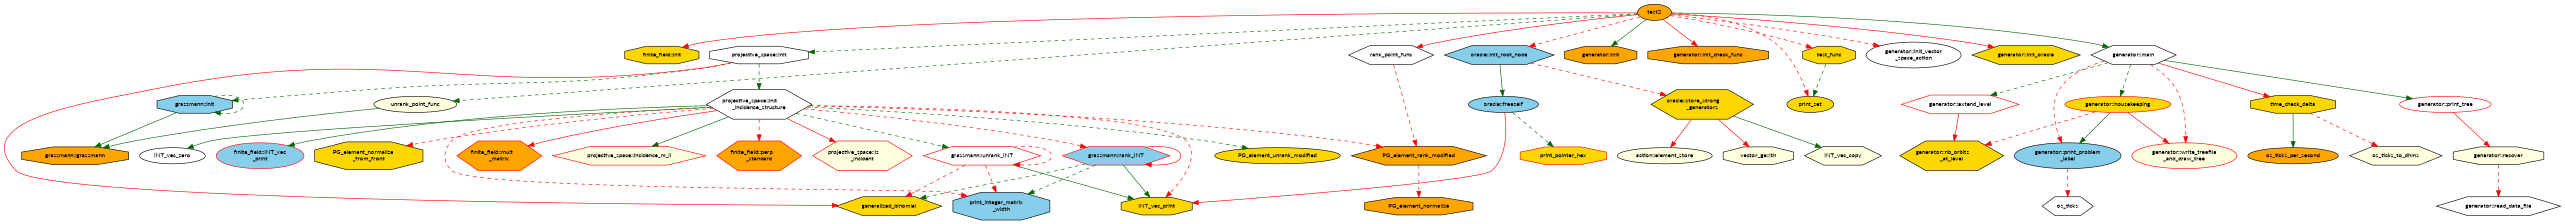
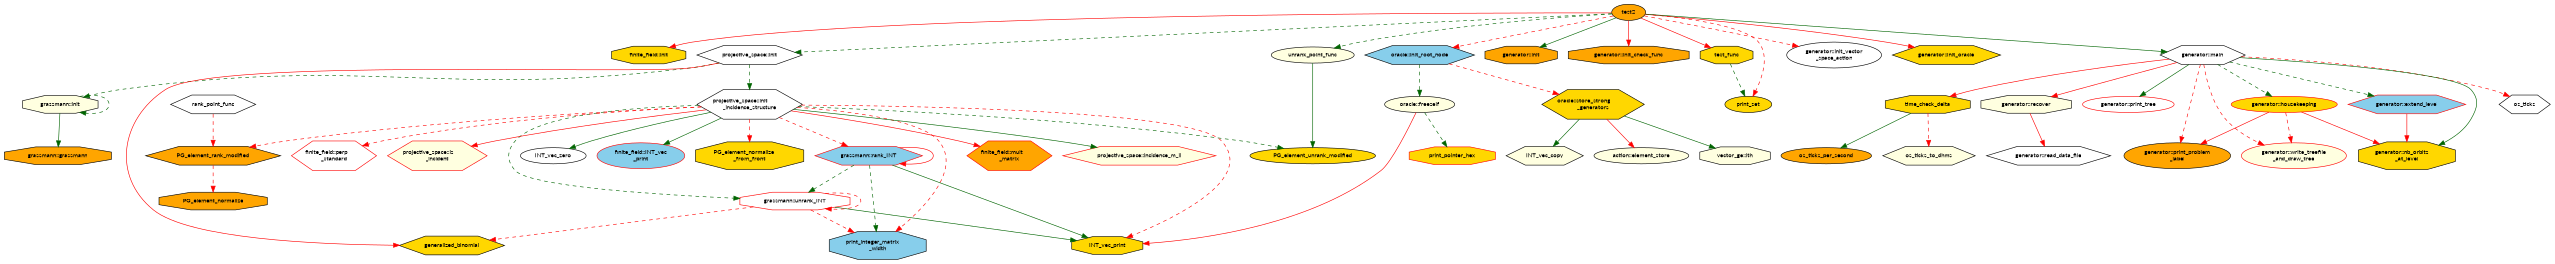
(1530, 27) -> none
(1739, 29) -> (1673, 32)
(759, 55) -> (750, 55)
none -> (2391, 71)
(1501, 77) -> (1420, 77)
(195, 104) -> (60, 104)
(1503, 104) -> (1420, 104)
(1960, 104) -> (2407, 104)
(244, 124) -> (1313, 102)
(2097, 126) -> (2239, 126)
(2146, 126) -> (2288, 125)
(2469, 127) -> (2117, 79)
(2043, 128) -> (2338, 127)
(1731, 131) -> (1667, 131)
(759, 156) -> (334, 156)
(982, 156) -> (795, 201)
(1952, 156) -> (2407, 156)
(2068, 156) -> (2177, 156)
(2499, 178) -> (2036, 127)
(2068, 180) -> (2374, 68)
(1006, 181) -> (834, 177)
